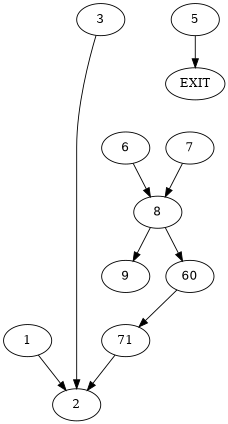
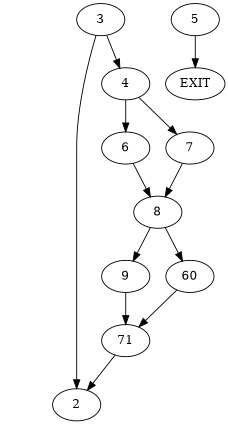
none -> (126, 84)
none -> (126, 304)
(28, 341) -> none
